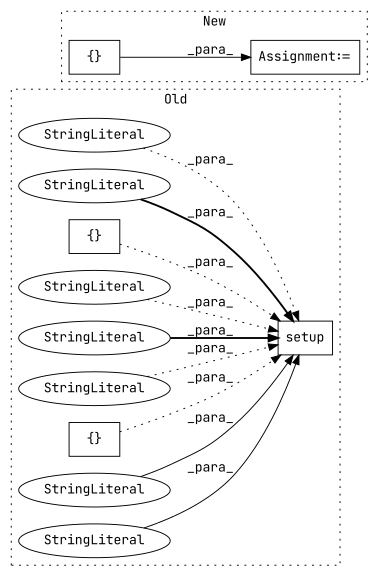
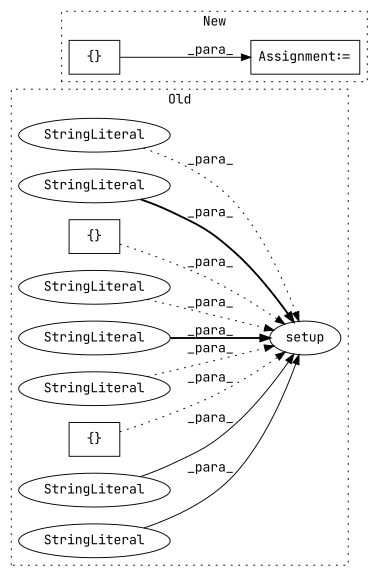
(305, 338) -> (305, 338)
